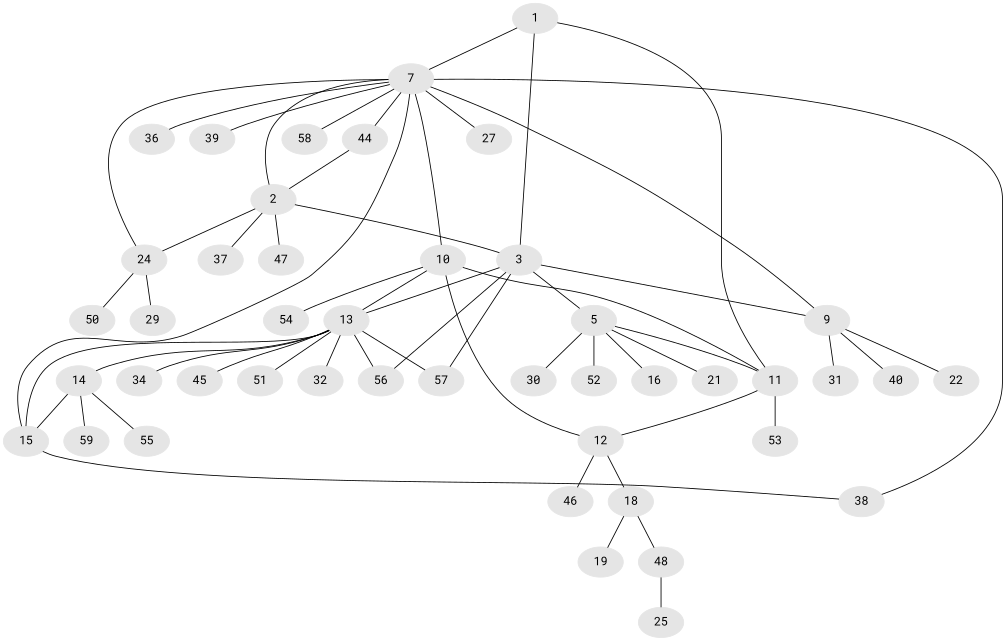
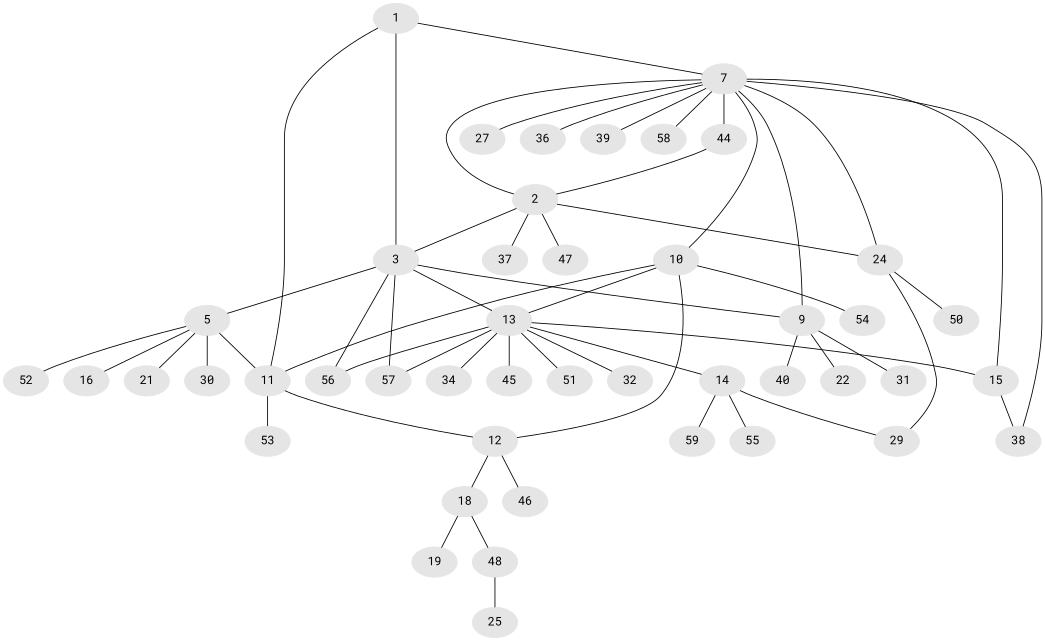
(52, 411) -> (807, 415)
